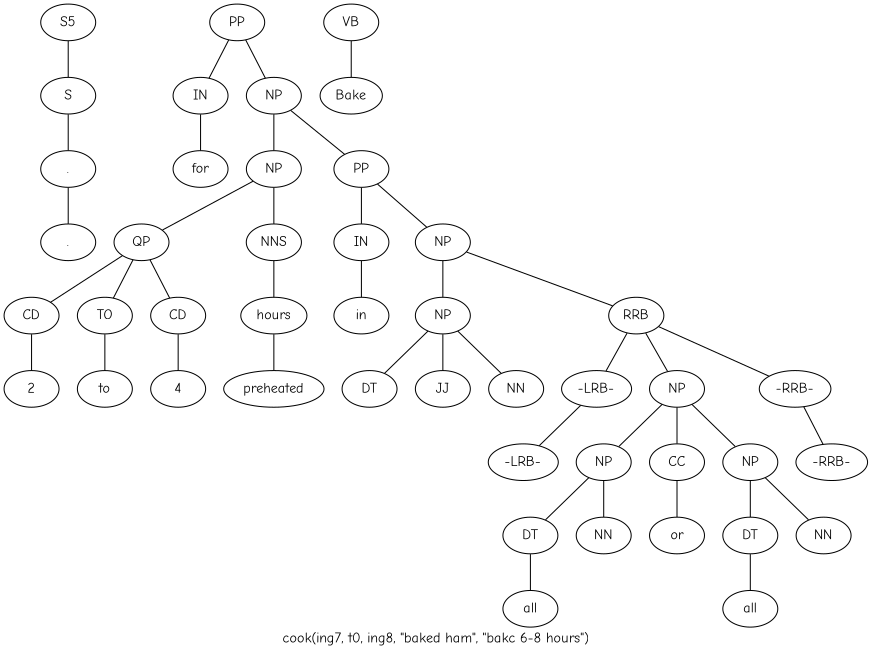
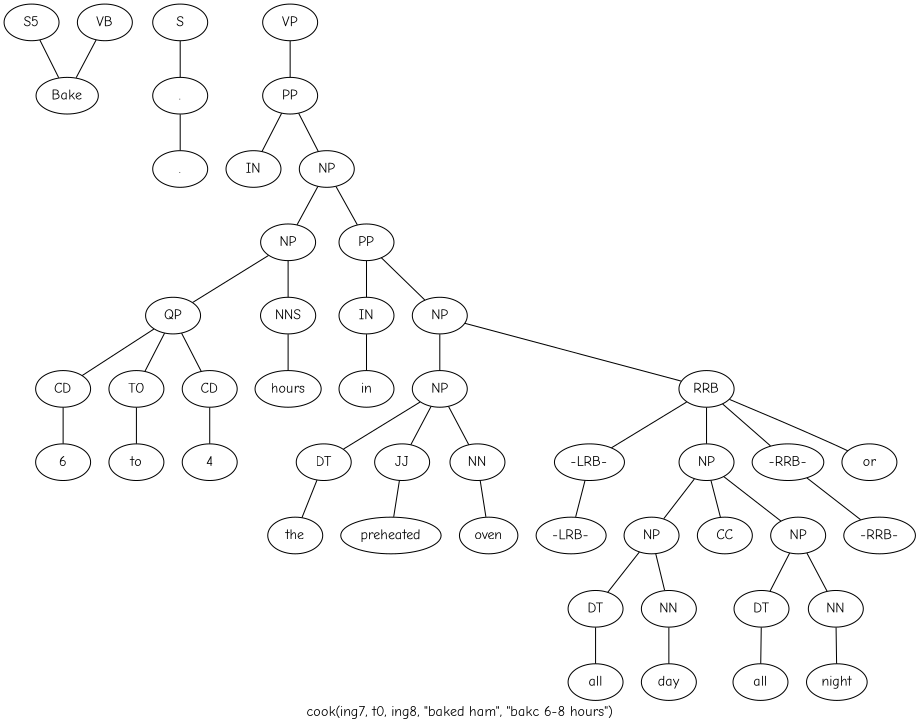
none -> (290, 22)
(68, 59) -> (49, 59)
(201, 169) -> none
(274, 352) -> (397, 499)
(32, 389) -> (63, 462)
(677, 499) -> (789, 425)
none -> (295, 535)
none -> (489, 535)
none -> (669, 682)
none -> (837, 682)
